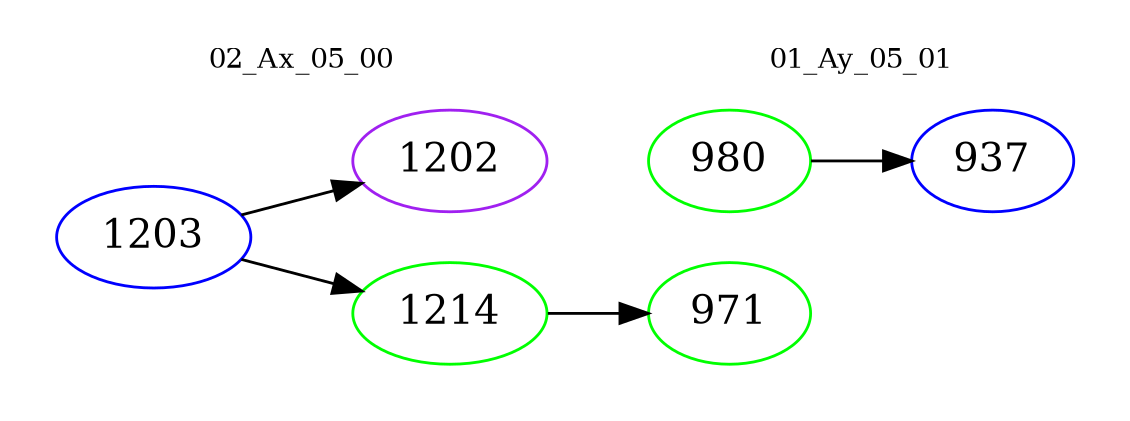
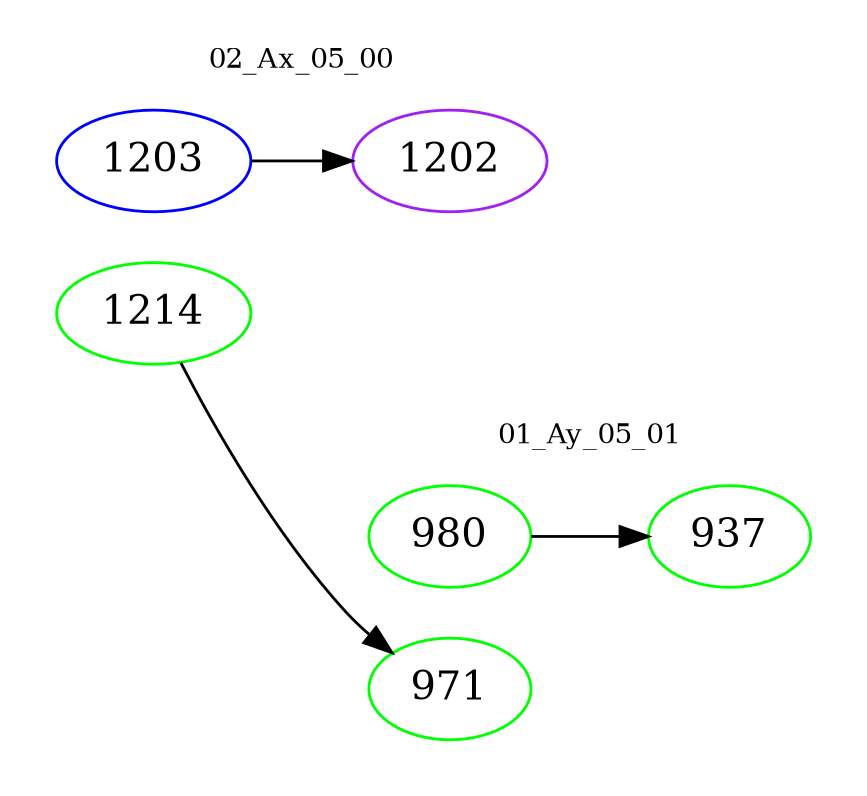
(993, 161) -> (730, 536)
(288, 272) -> none
